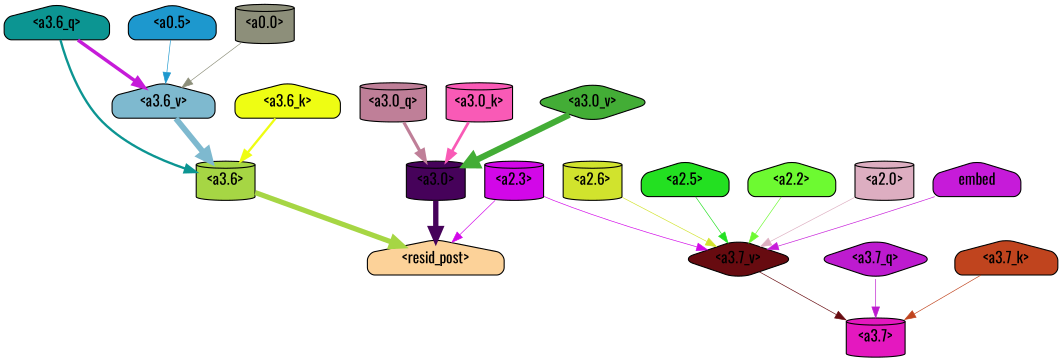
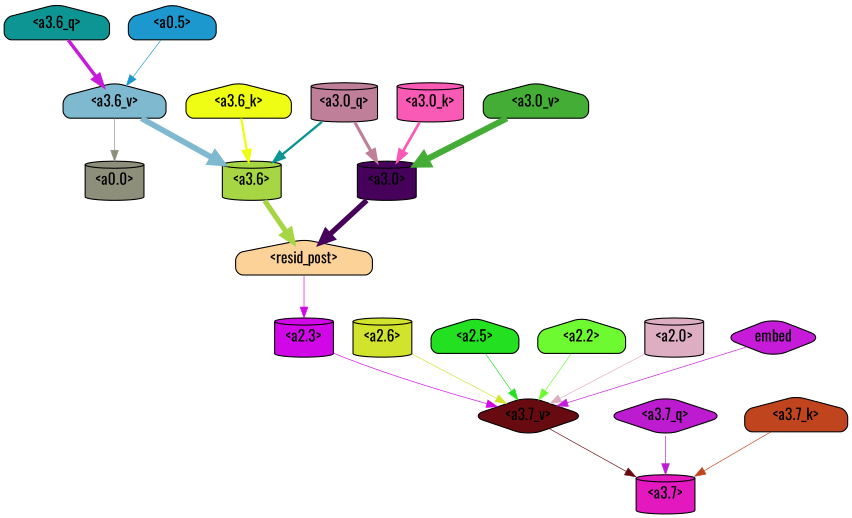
(216, 62) -> (115, 134)
(593, 102) -> (536, 102)
(104, 123) -> (302, 138)
(977, 181) -> (773, 338)
(477, 218) -> (304, 291)
